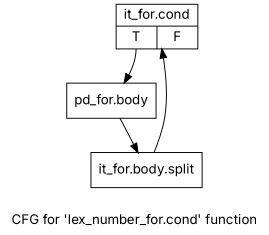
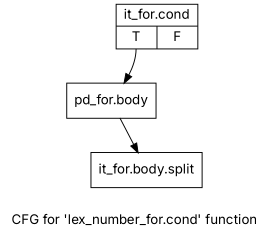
(166, 106) -> none
